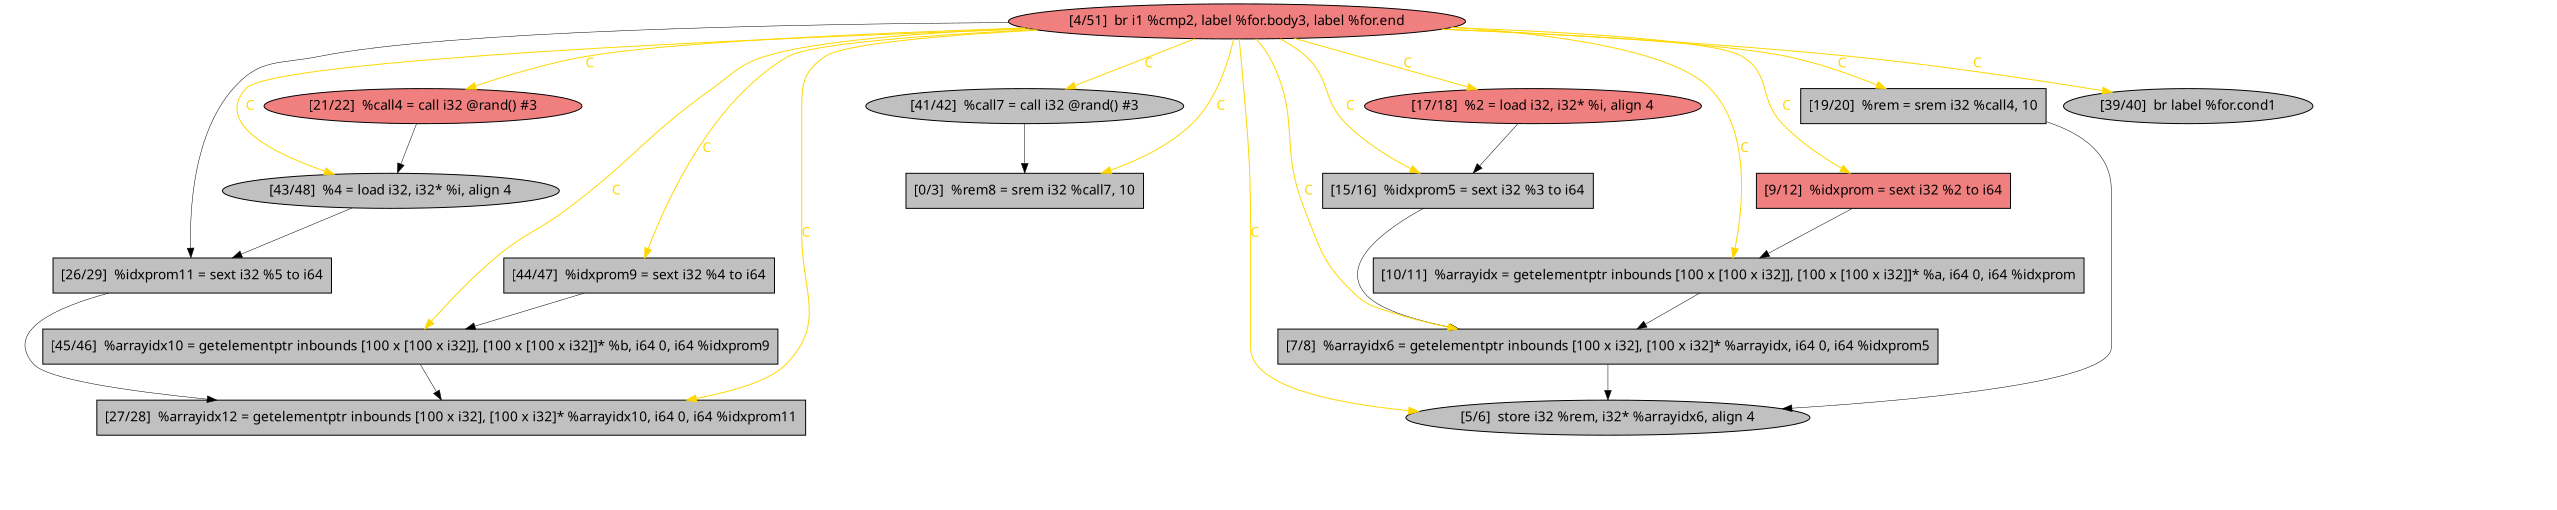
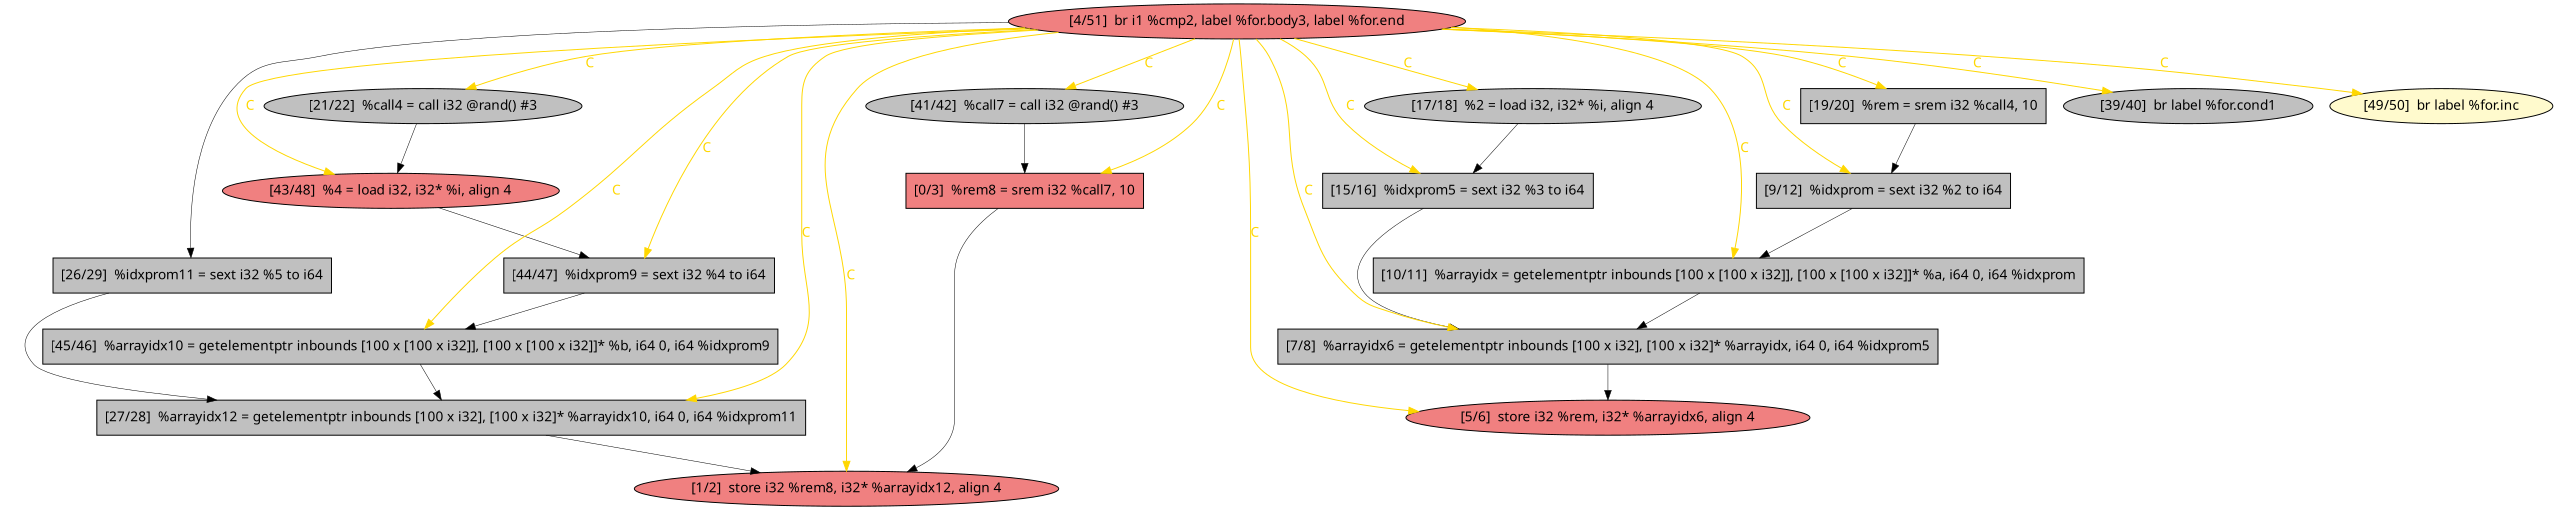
(423, 106) -> (423, 106)
(1533, 106) -> (1533, 106)
none -> (2441, 106)
(391, 191) -> (391, 191)
(1025, 191) -> (1025, 191)
(1883, 191) -> (1883, 191)
(297, 231) -> (509, 231)
(2084, 369) -> (1906, 144)
(1608, 418) -> (1608, 418)
none -> (847, 489)
